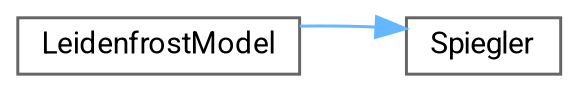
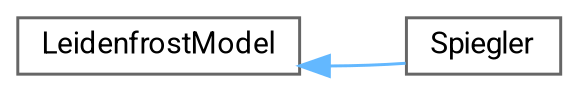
(338, 26) -> (368, 65)
